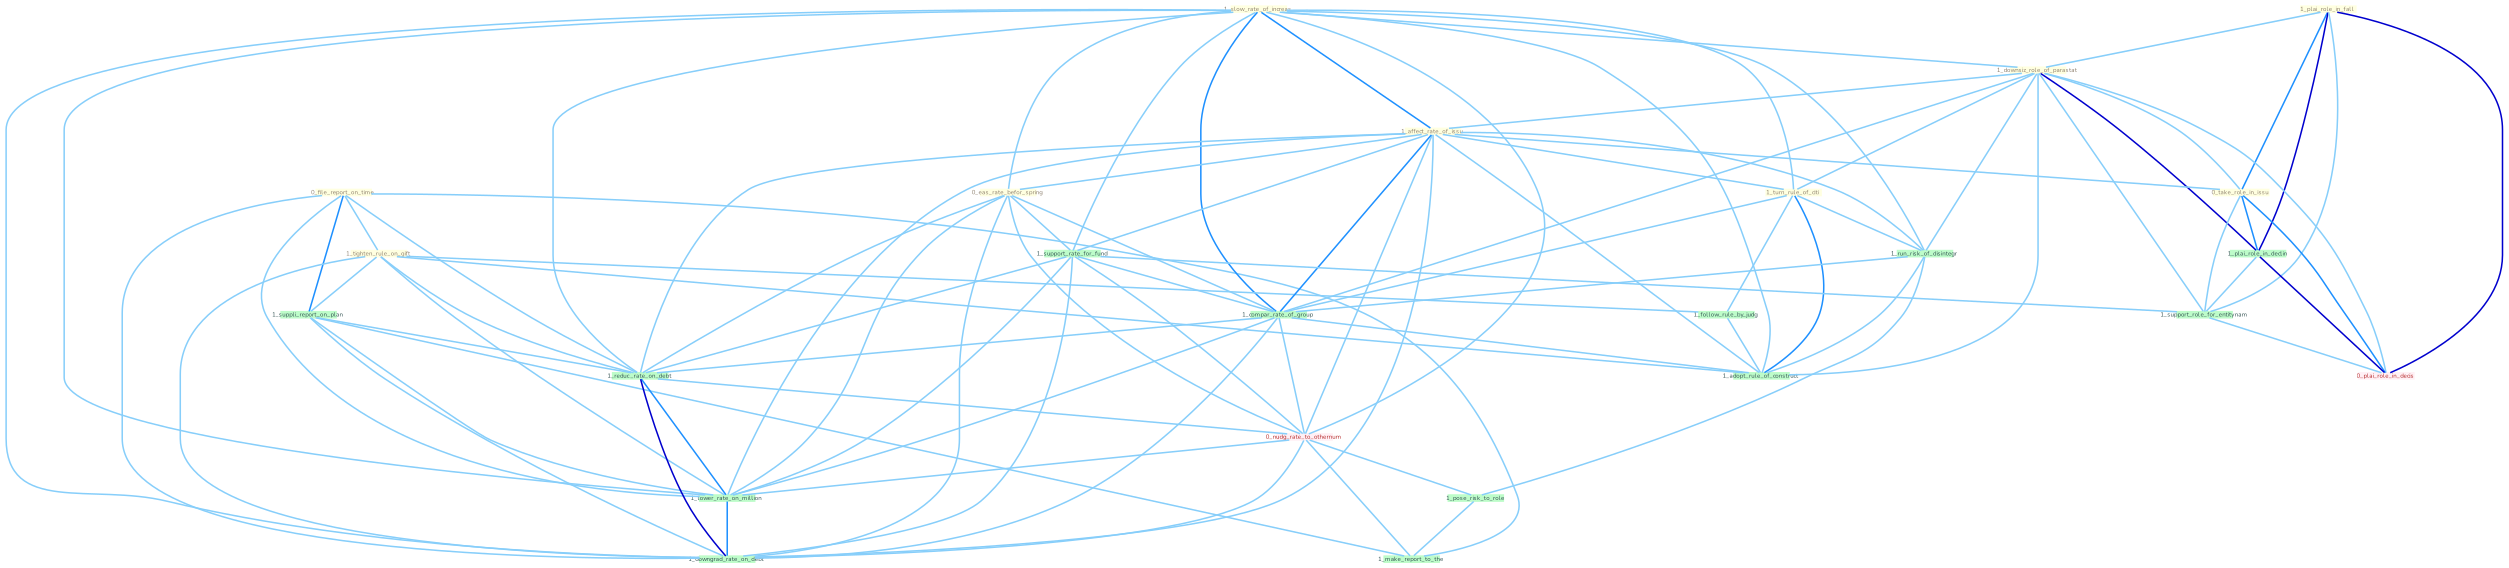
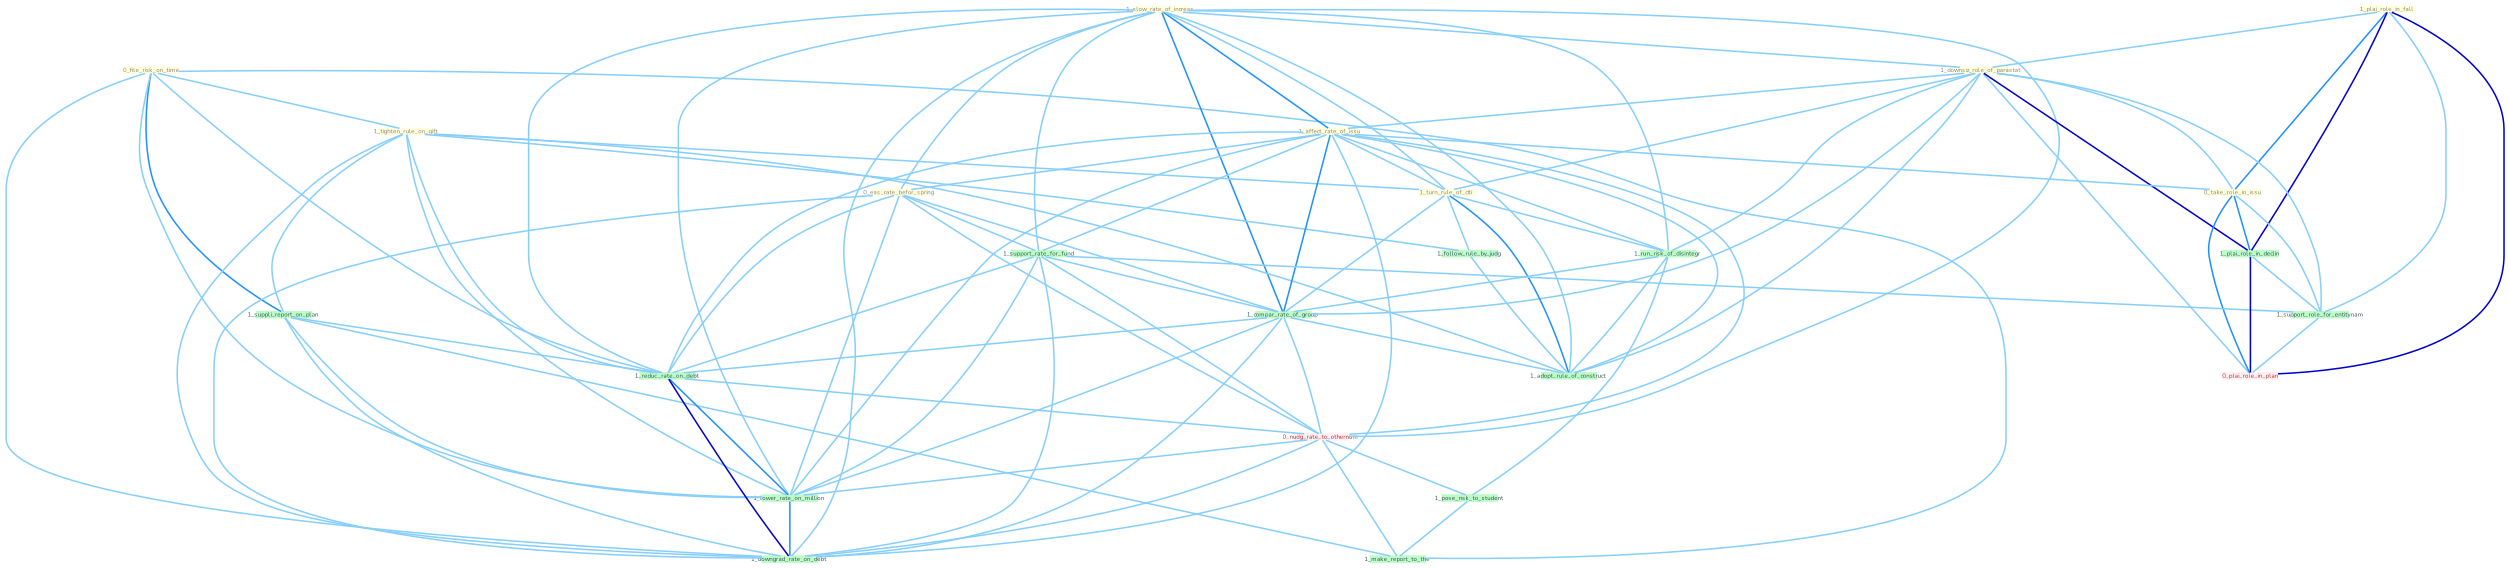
none -> (902, 161)
(344, 192) -> (151, 70)
(2386, 376) -> (2250, 376)
(1476, 498) -> (1470, 498)
